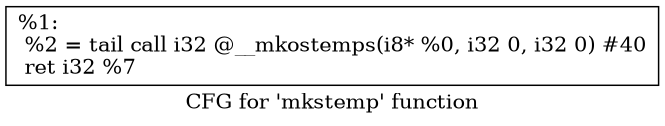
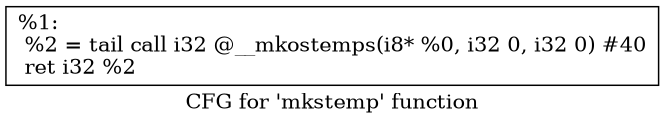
(77, 67) -> (77, 67)
